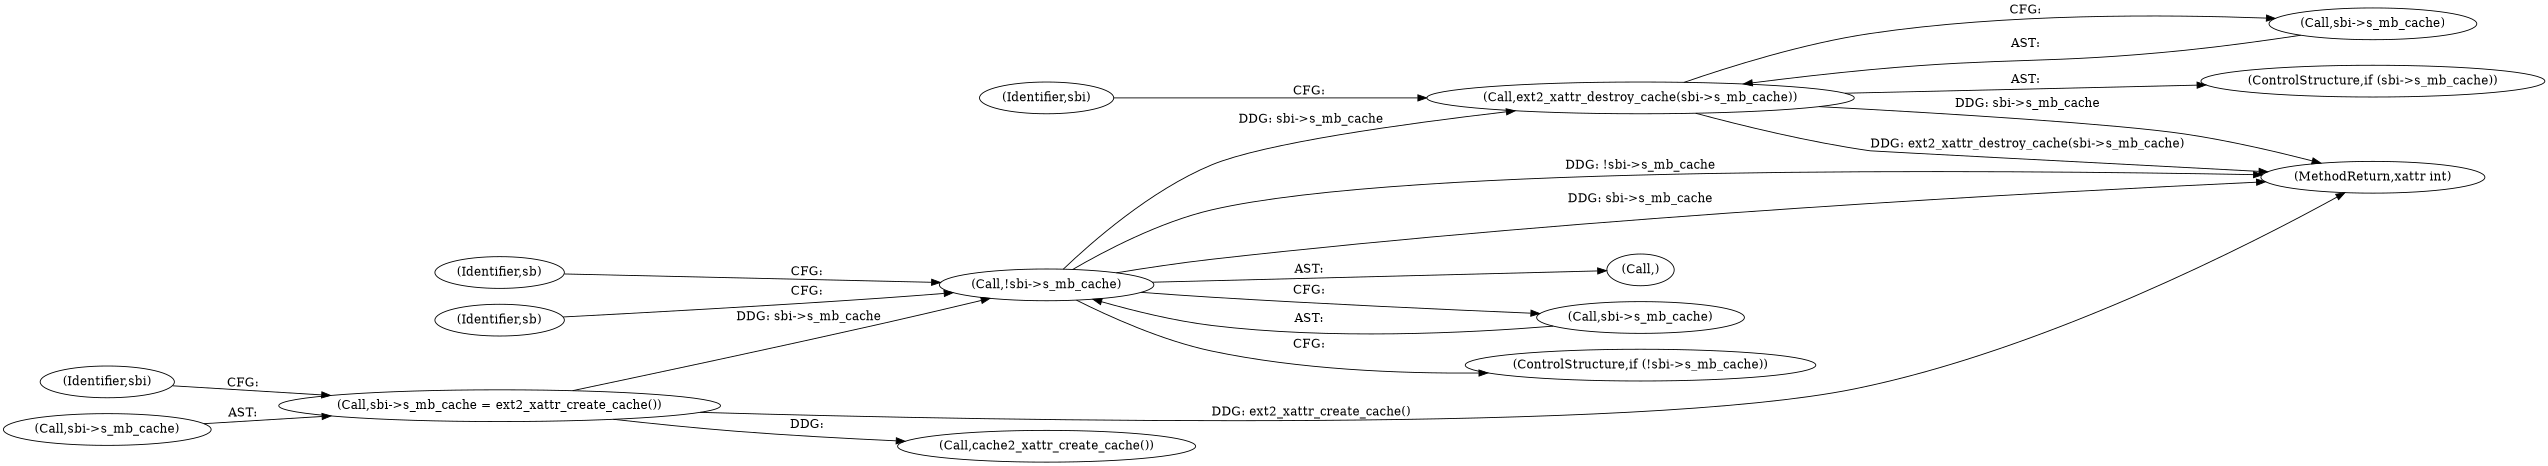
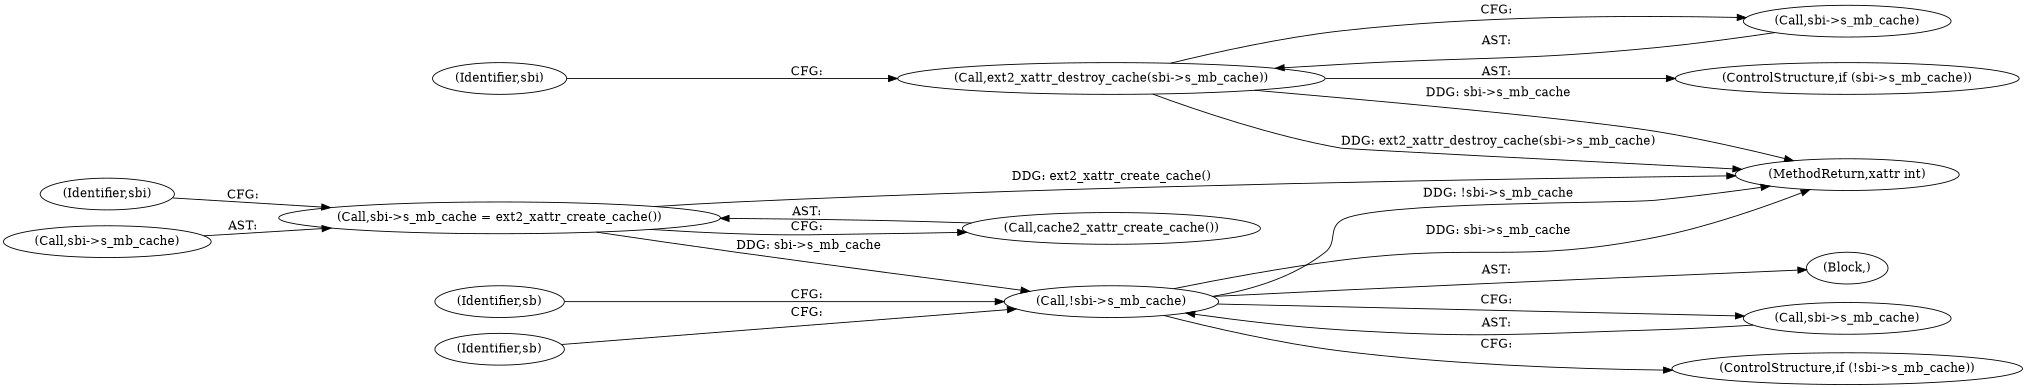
(1268, 149) -> none
none -> (850, 220)
(1641, 270) -> (1847, 268)
(809, 425) -> (809, 227)
